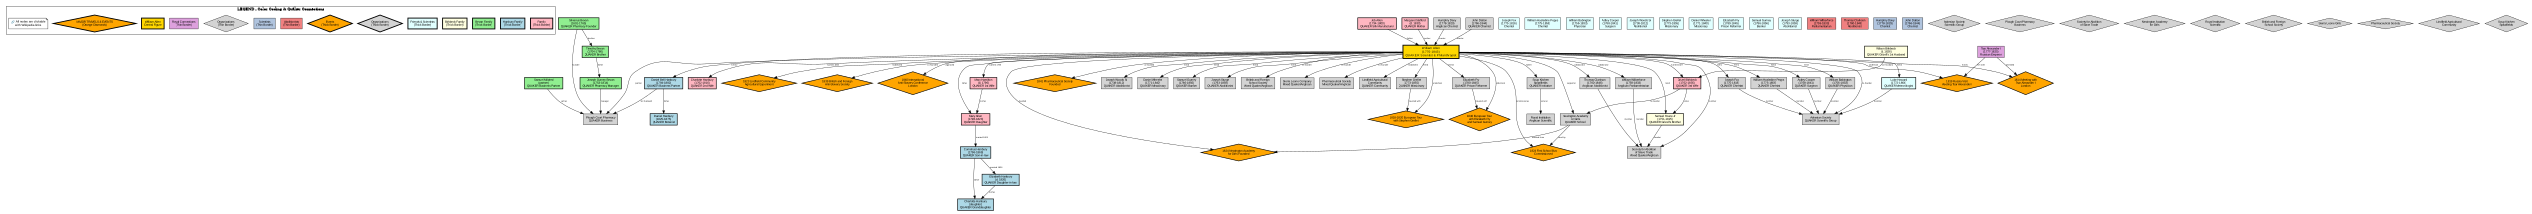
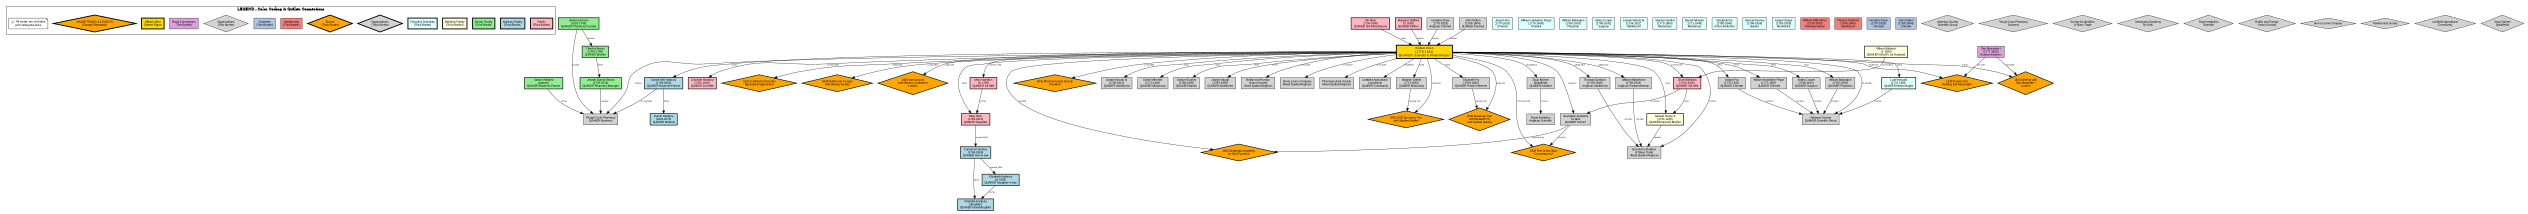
(2330, 24) -> (2328, 24)
(2385, 24) -> (2385, 24)
(1529, 65) -> (1532, 65)
